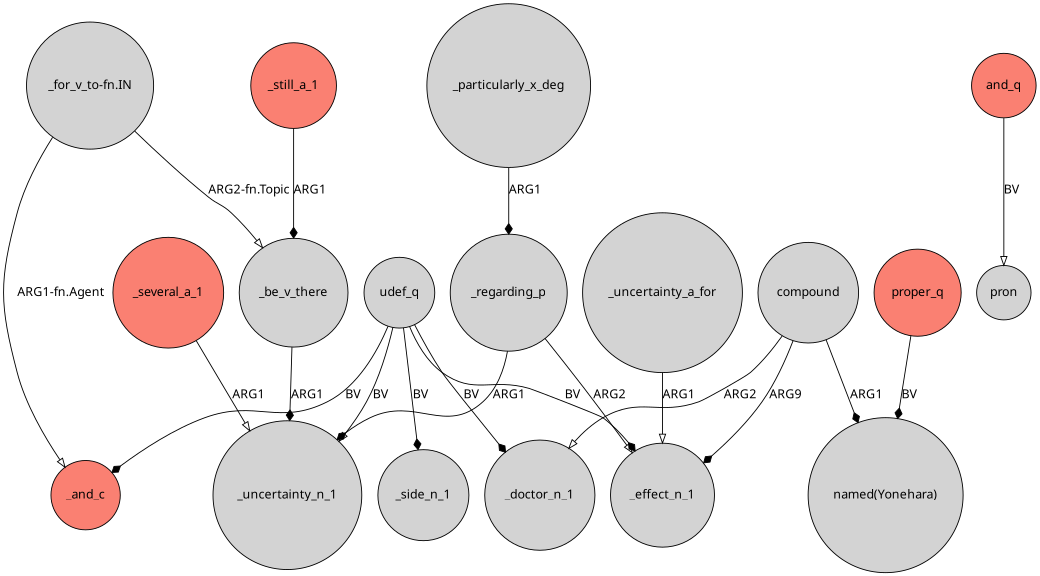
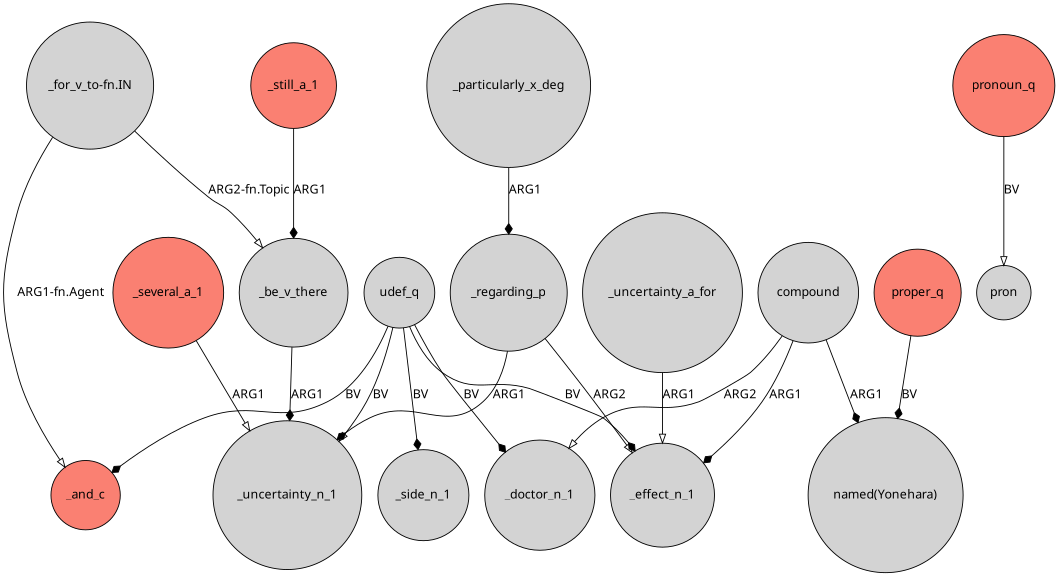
(1004, 86) -> (1004, 86)
(786, 395) -> (786, 395)
